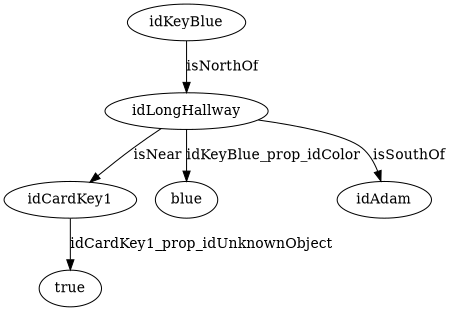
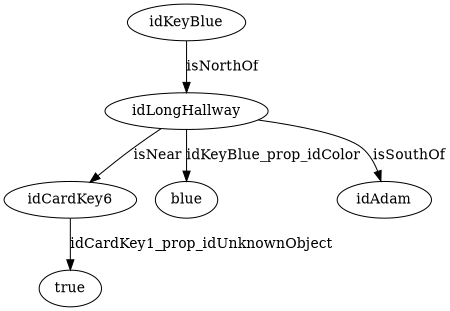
(70, 200) -> (70, 200)
